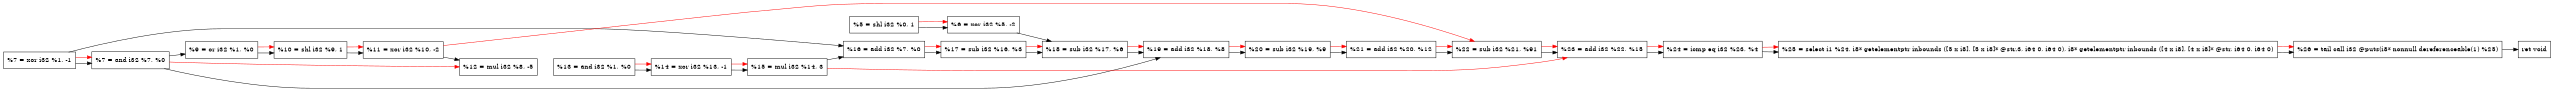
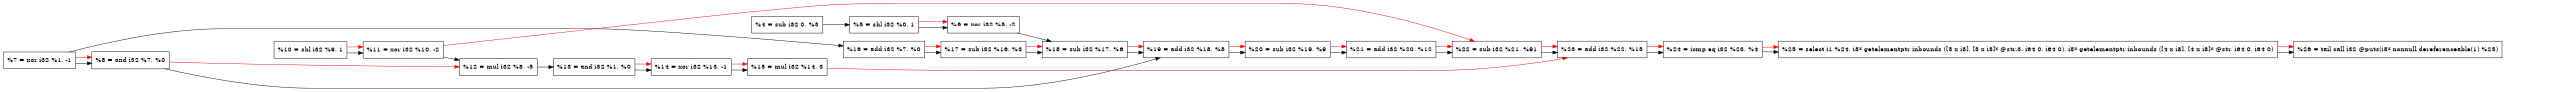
none -> (787, 25)
(2534, 49) -> none
(222, 50) -> none
(833, 59) -> none
(130, 60) -> (130, 60)
none -> (543, 67)
